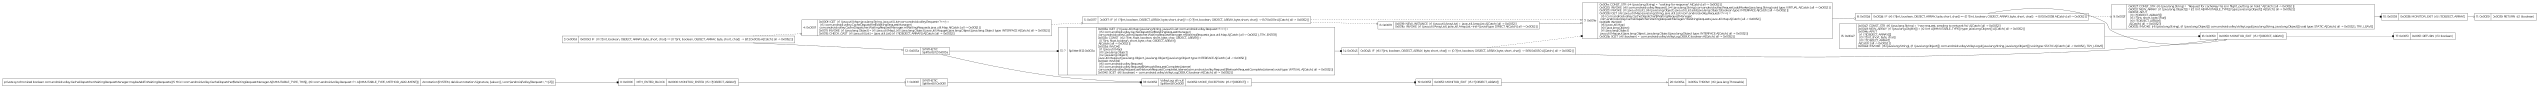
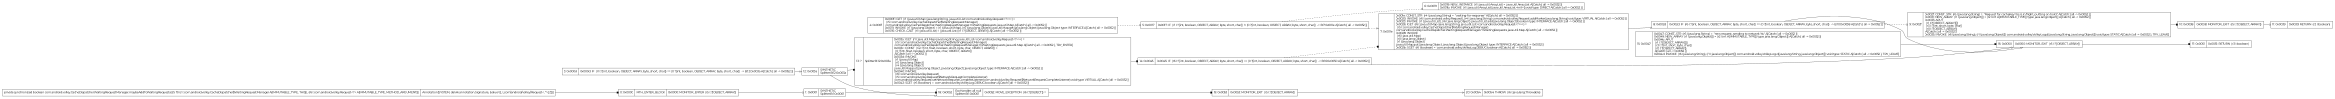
(1560, 24) -> none
(777, 35) -> none
(1172, 81) -> (968, 91)
